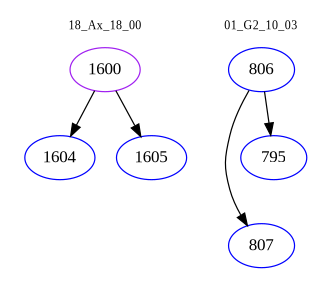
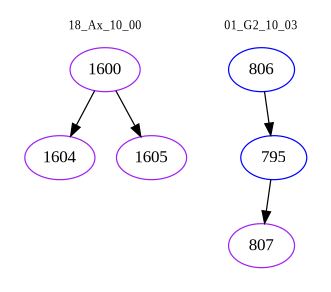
(106, 26) -> (106, 26)
(226, 152) -> (269, 195)
(60, 158) -> (60, 158)
(152, 158) -> (152, 158)
(262, 246) -> (262, 246)
